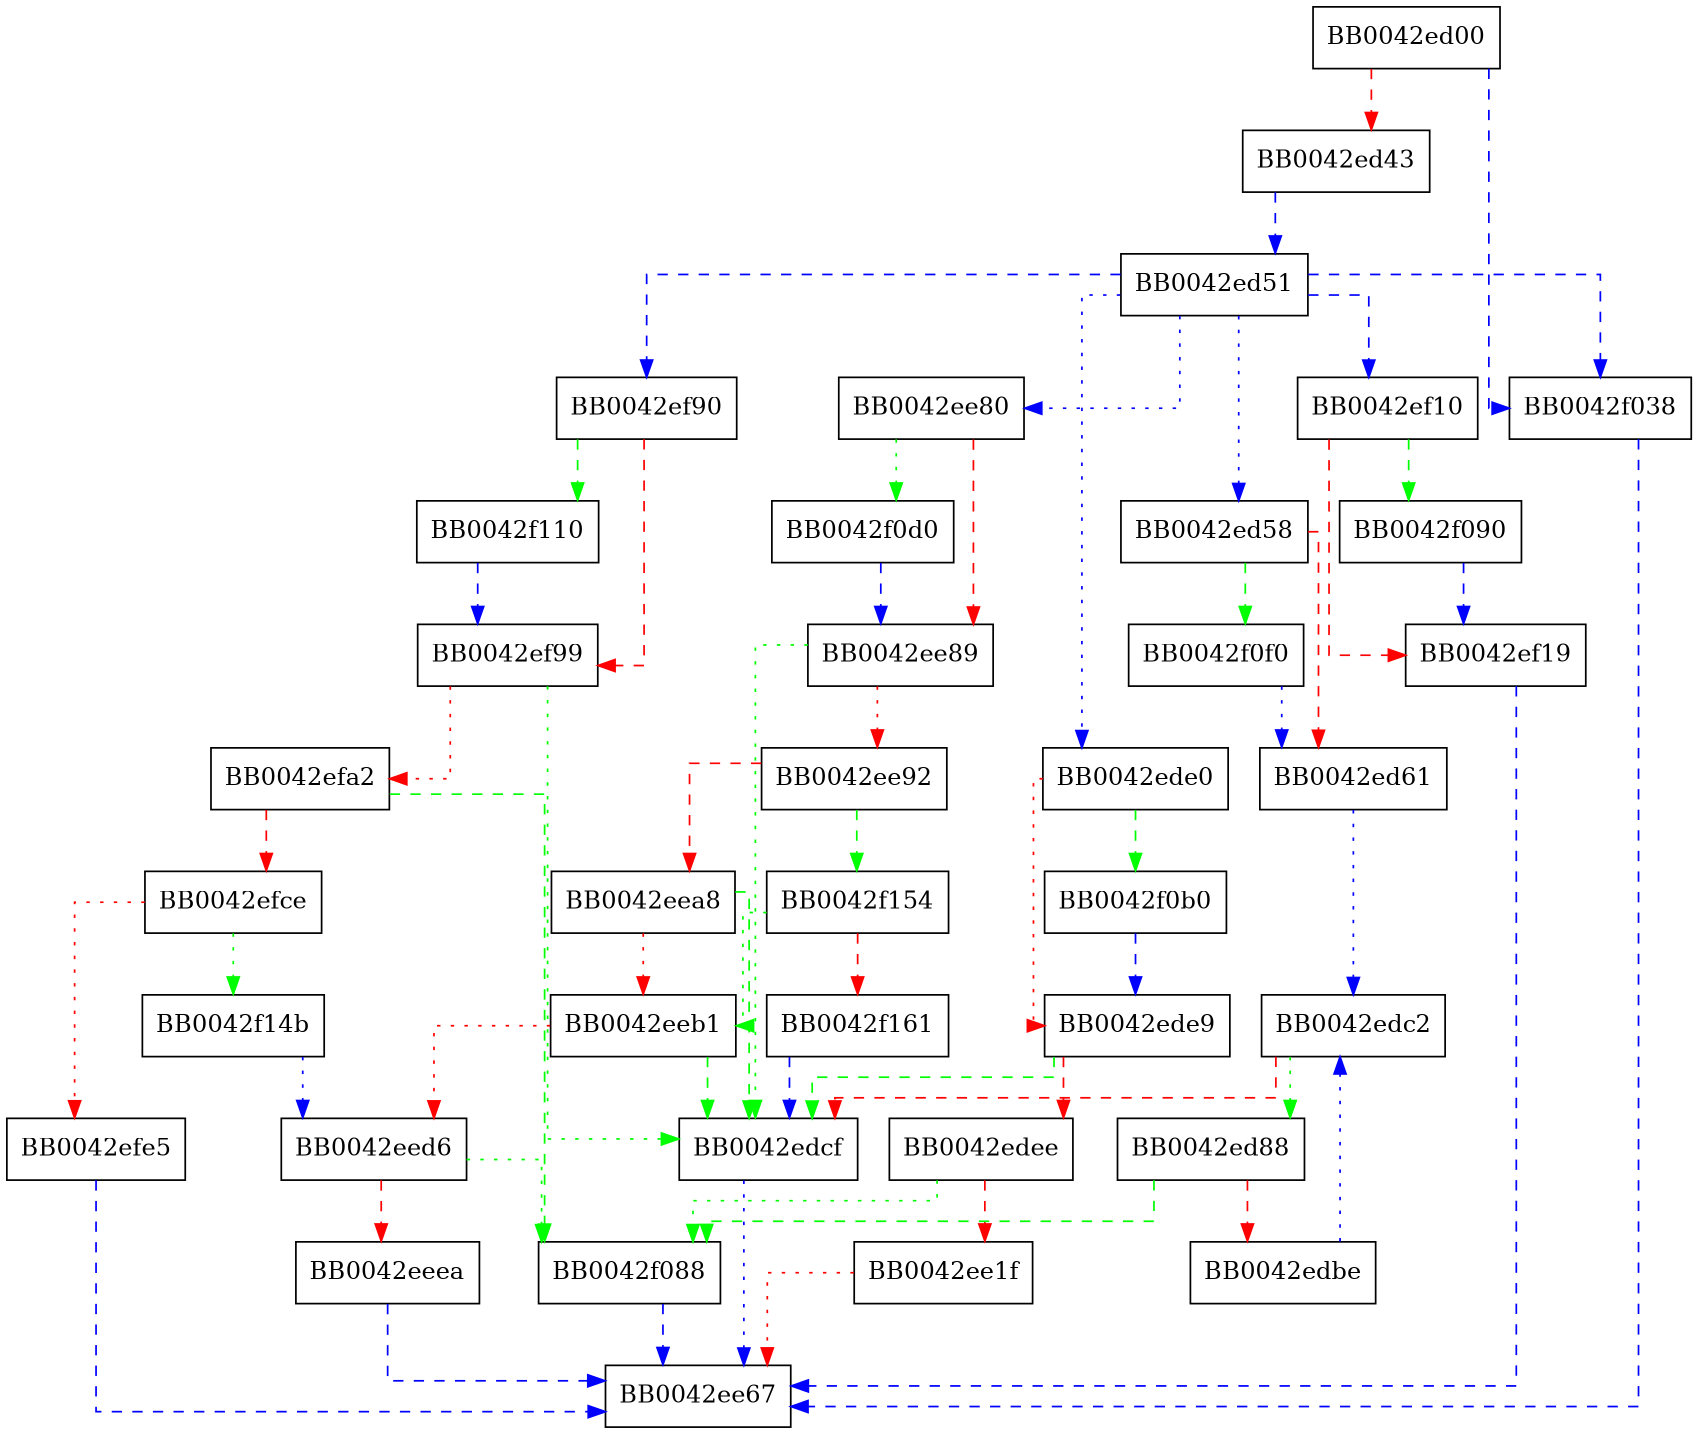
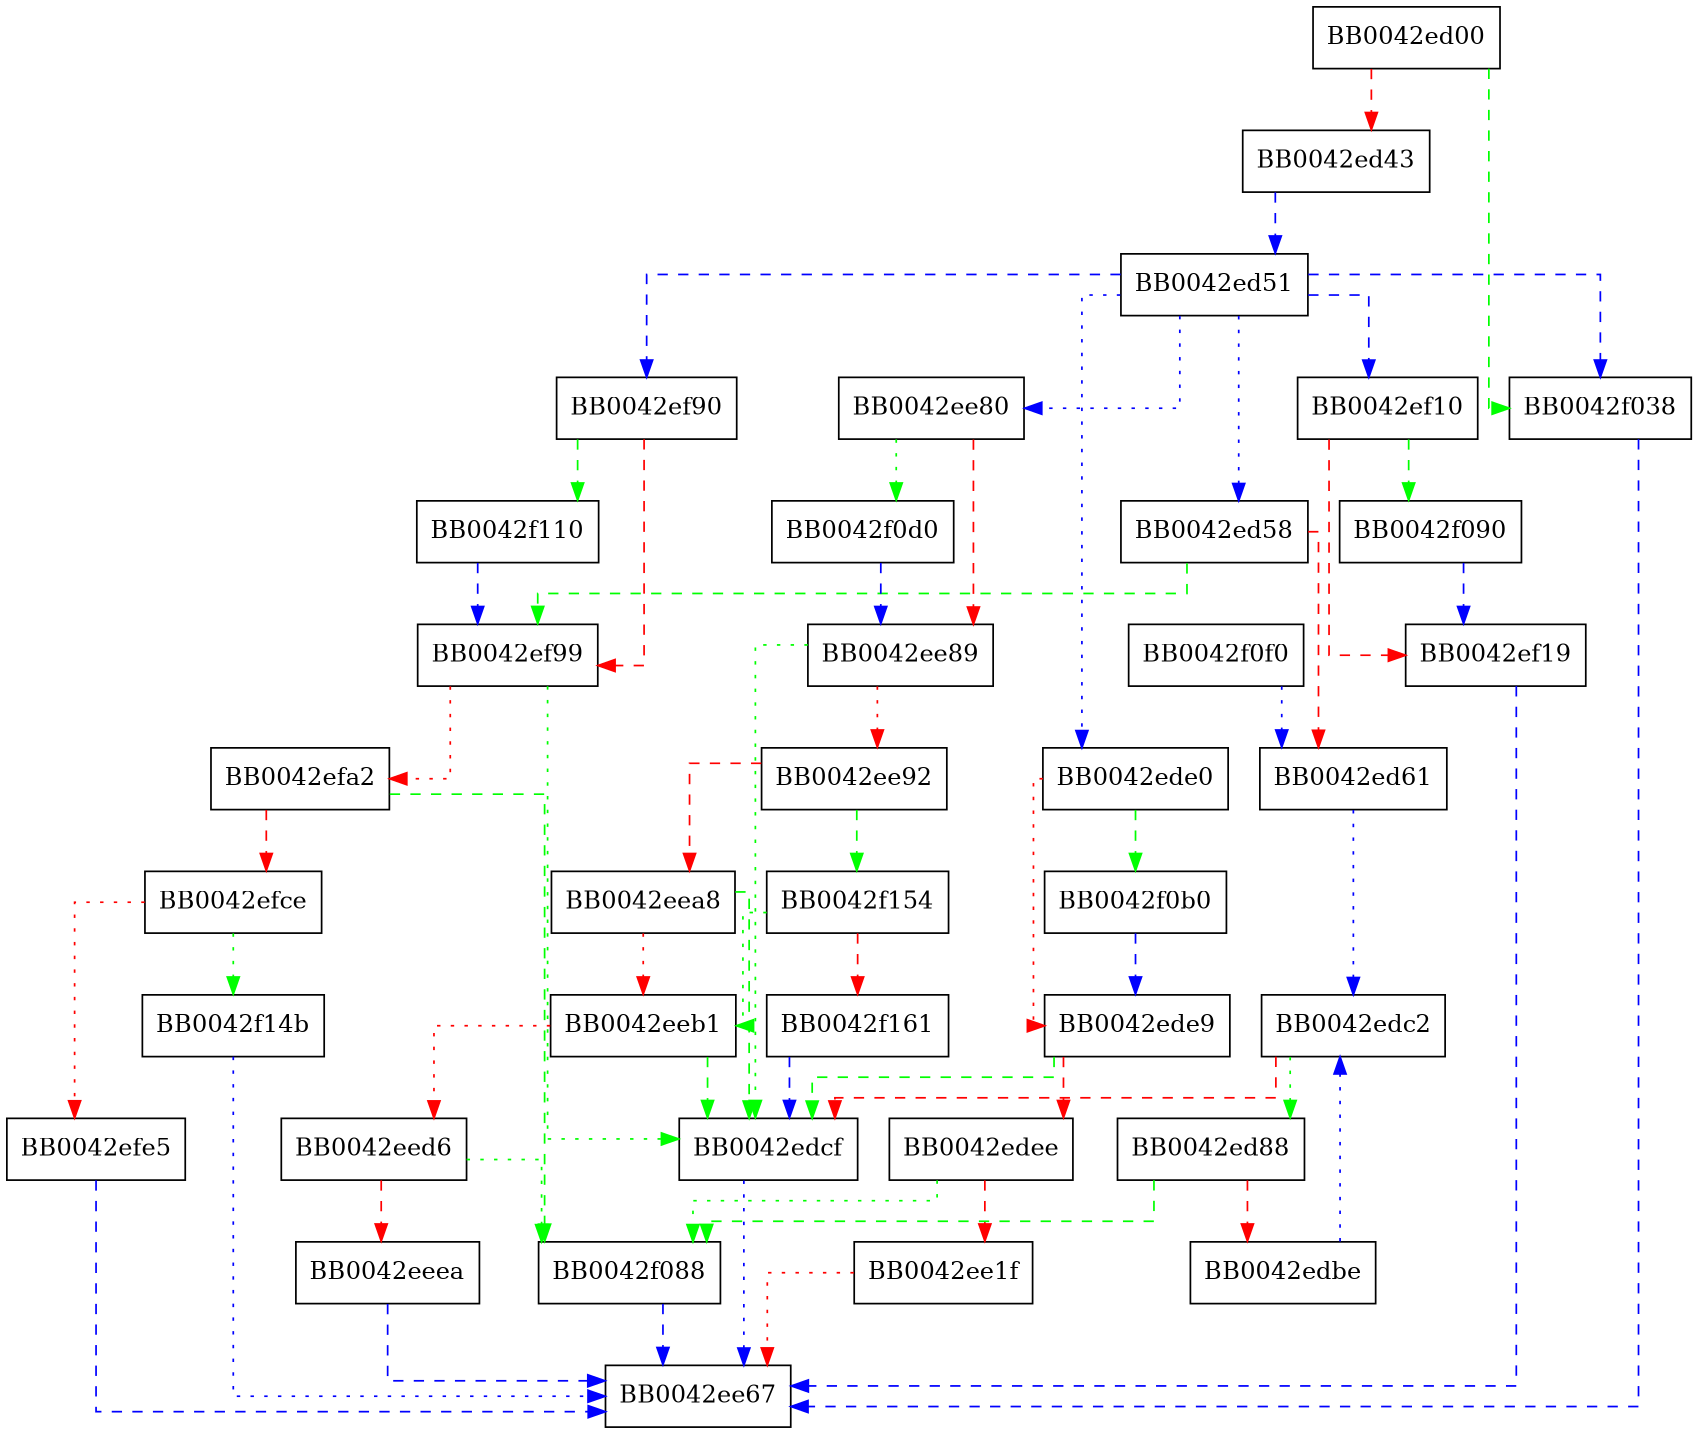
(1489, 240) -> (1489, 240)
(1245, 585) -> (854, 593)
(303, 1079) -> (241, 1396)
